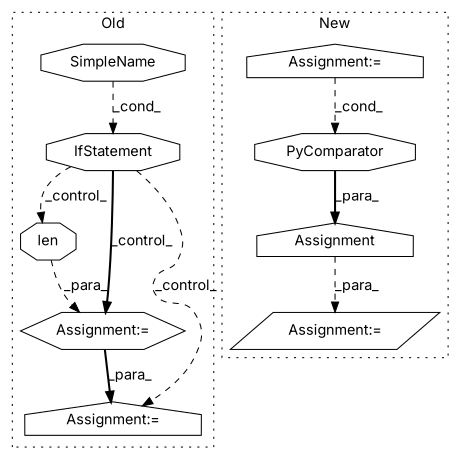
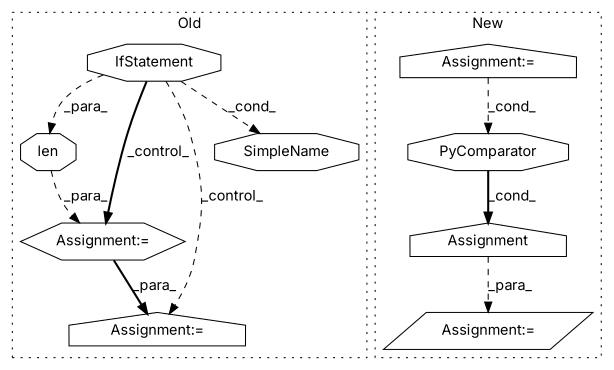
(113, 102) -> (216, 105)
(77, 197) -> (86, 107)
(357, 197) -> (512, 197)
